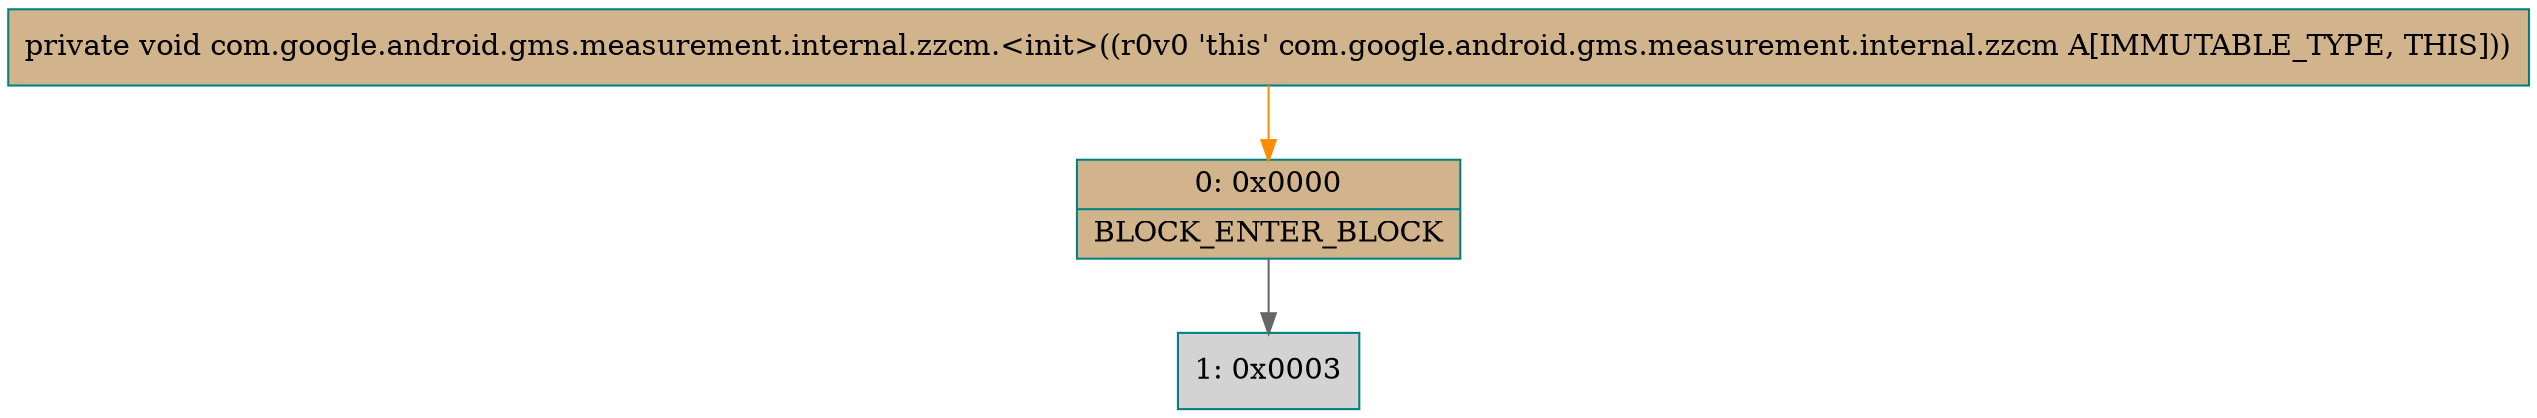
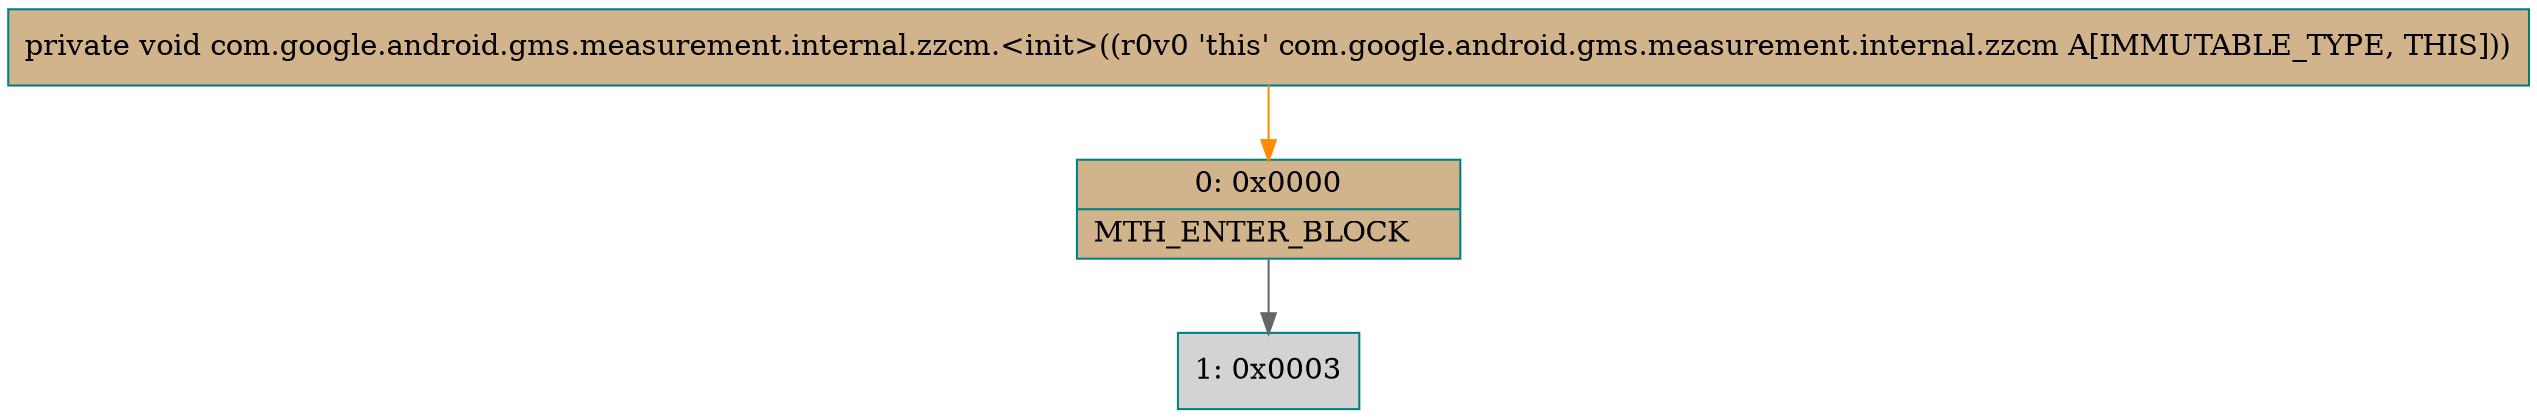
(1269, 233) -> (1252, 233)
